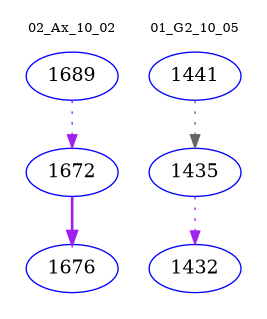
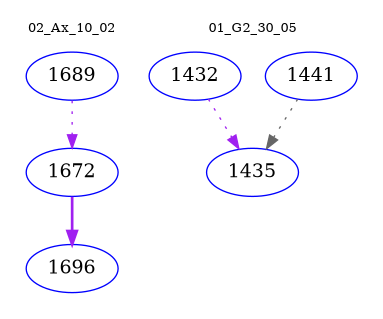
(195, 29) -> (253, 29)
(195, 214) -> (220, 118)
(72, 269) -> (72, 269)
